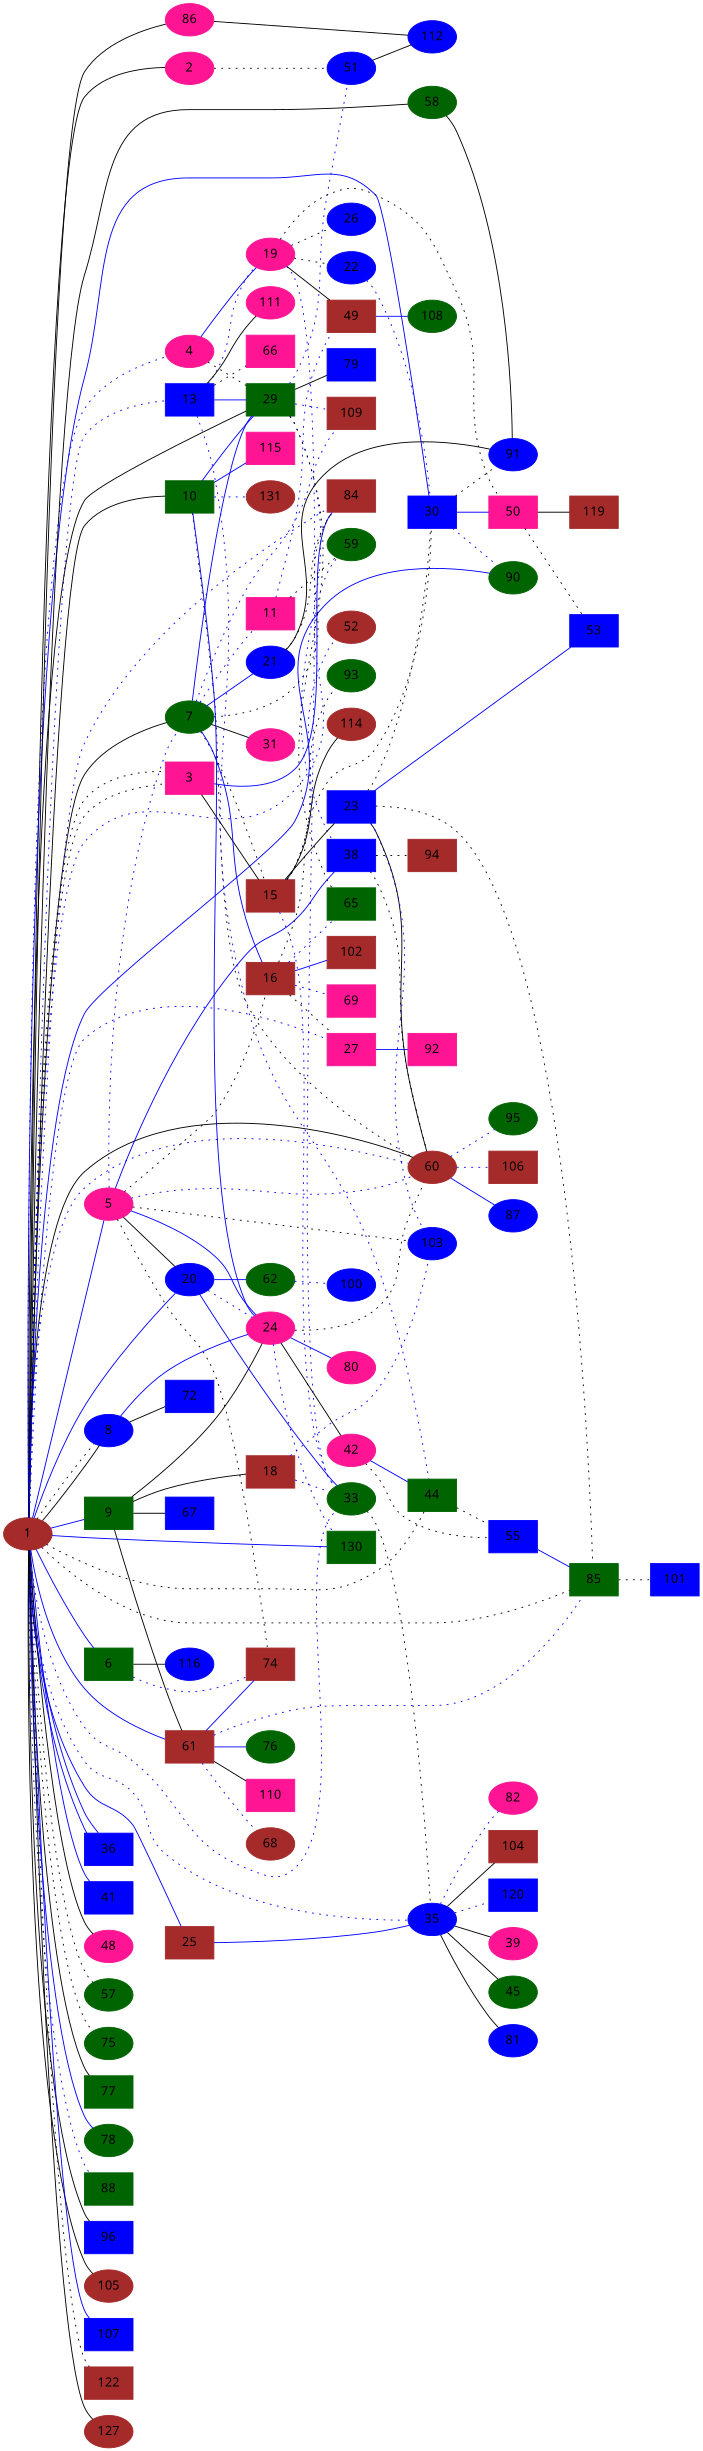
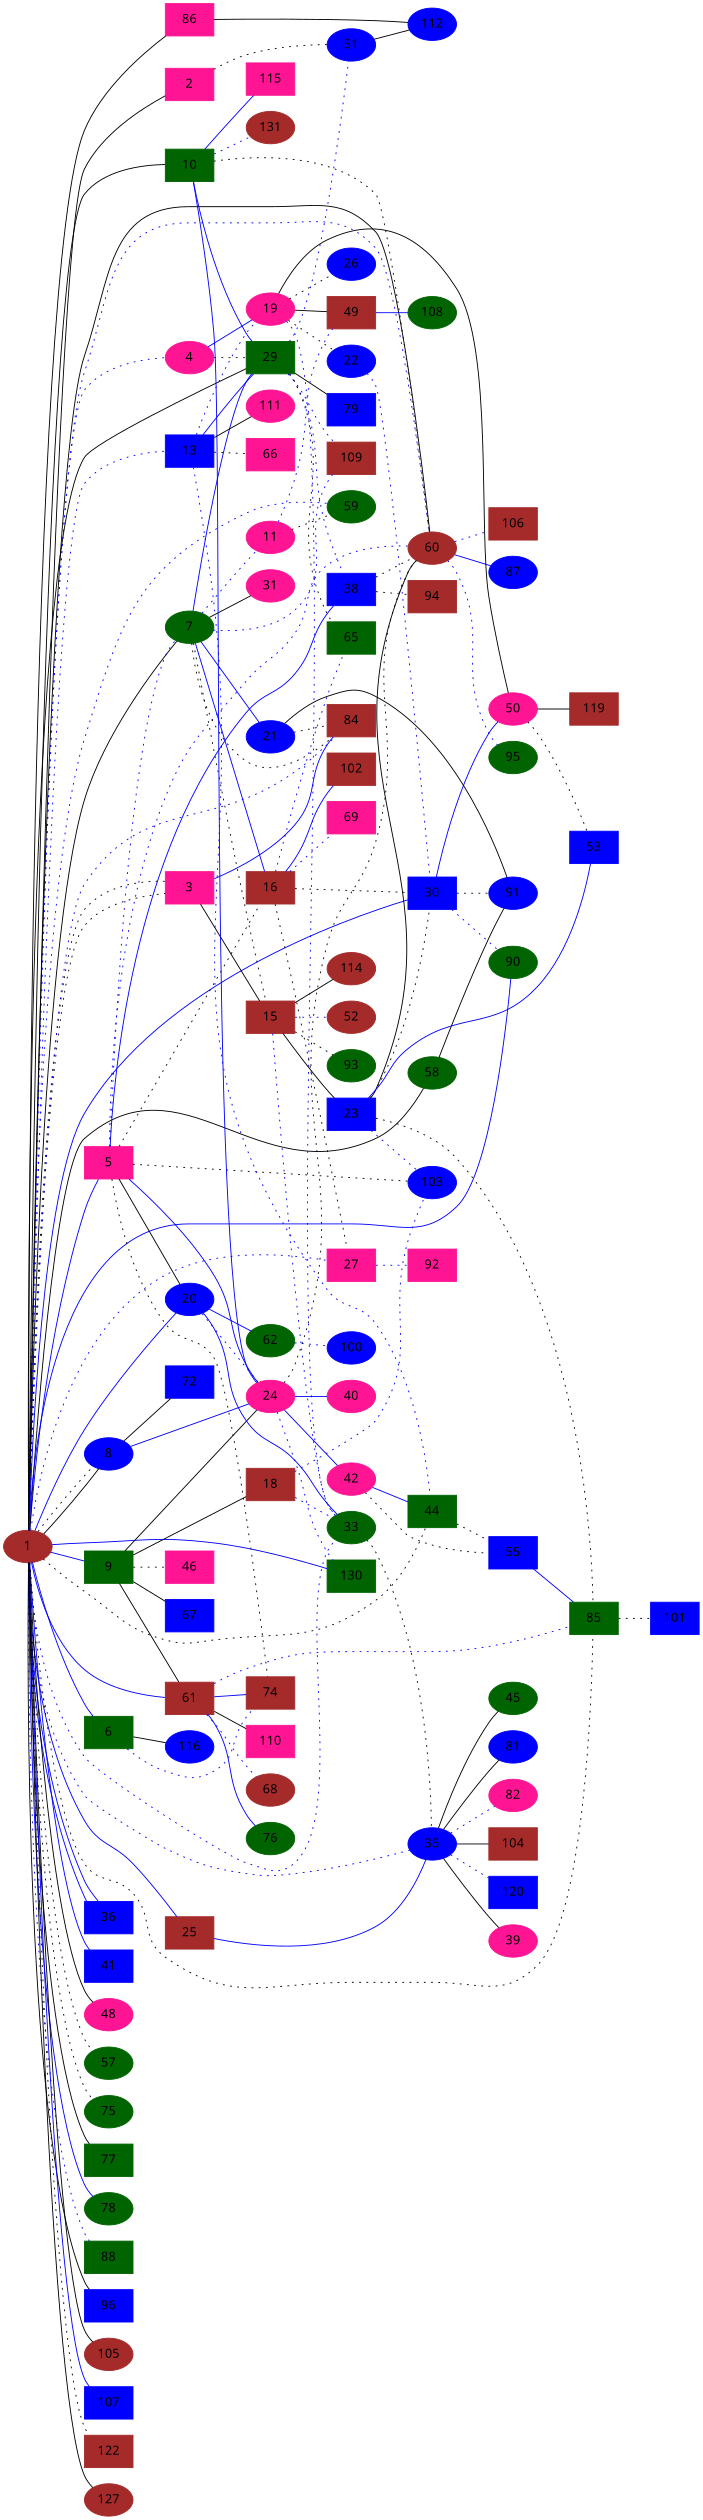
(190, 20) -> (190, 20)
(190, 68) -> (190, 84)
(449, 276) -> (478, 376)
(513, 512) -> (513, 709)
(270, 614) -> (270, 537)
(392, 1050) -> (392, 1265)
(109, 1204) -> (109, 1163)
(351, 1368) -> (351, 1396)
(300, 1373) -> (307, 1434)
none -> (190, 1567)
